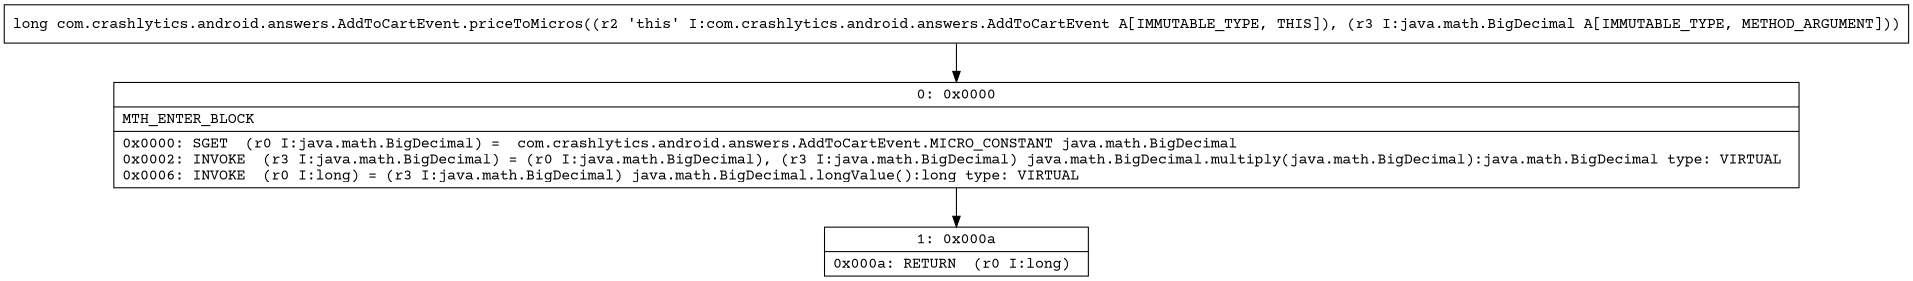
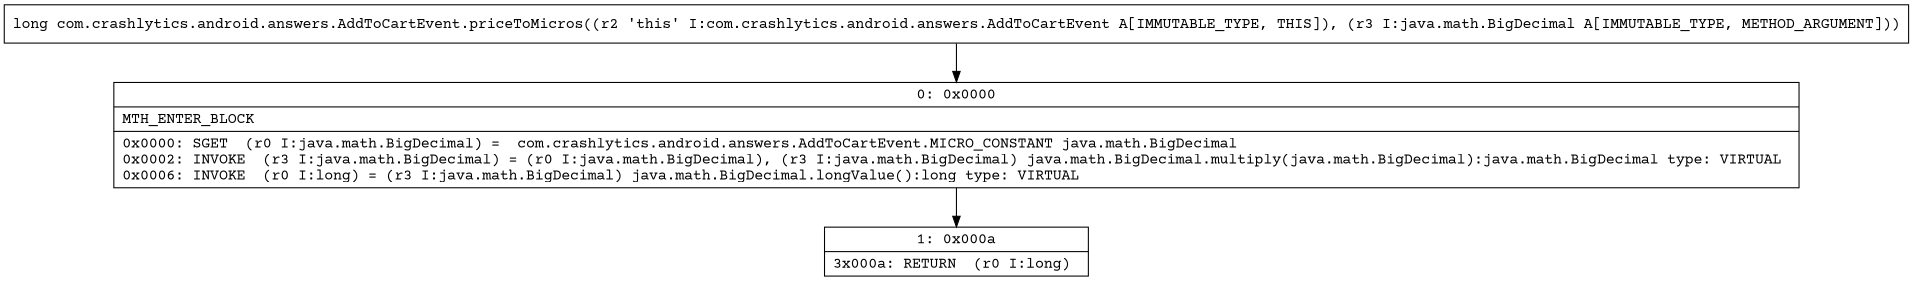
(956, 263) -> (956, 263)
